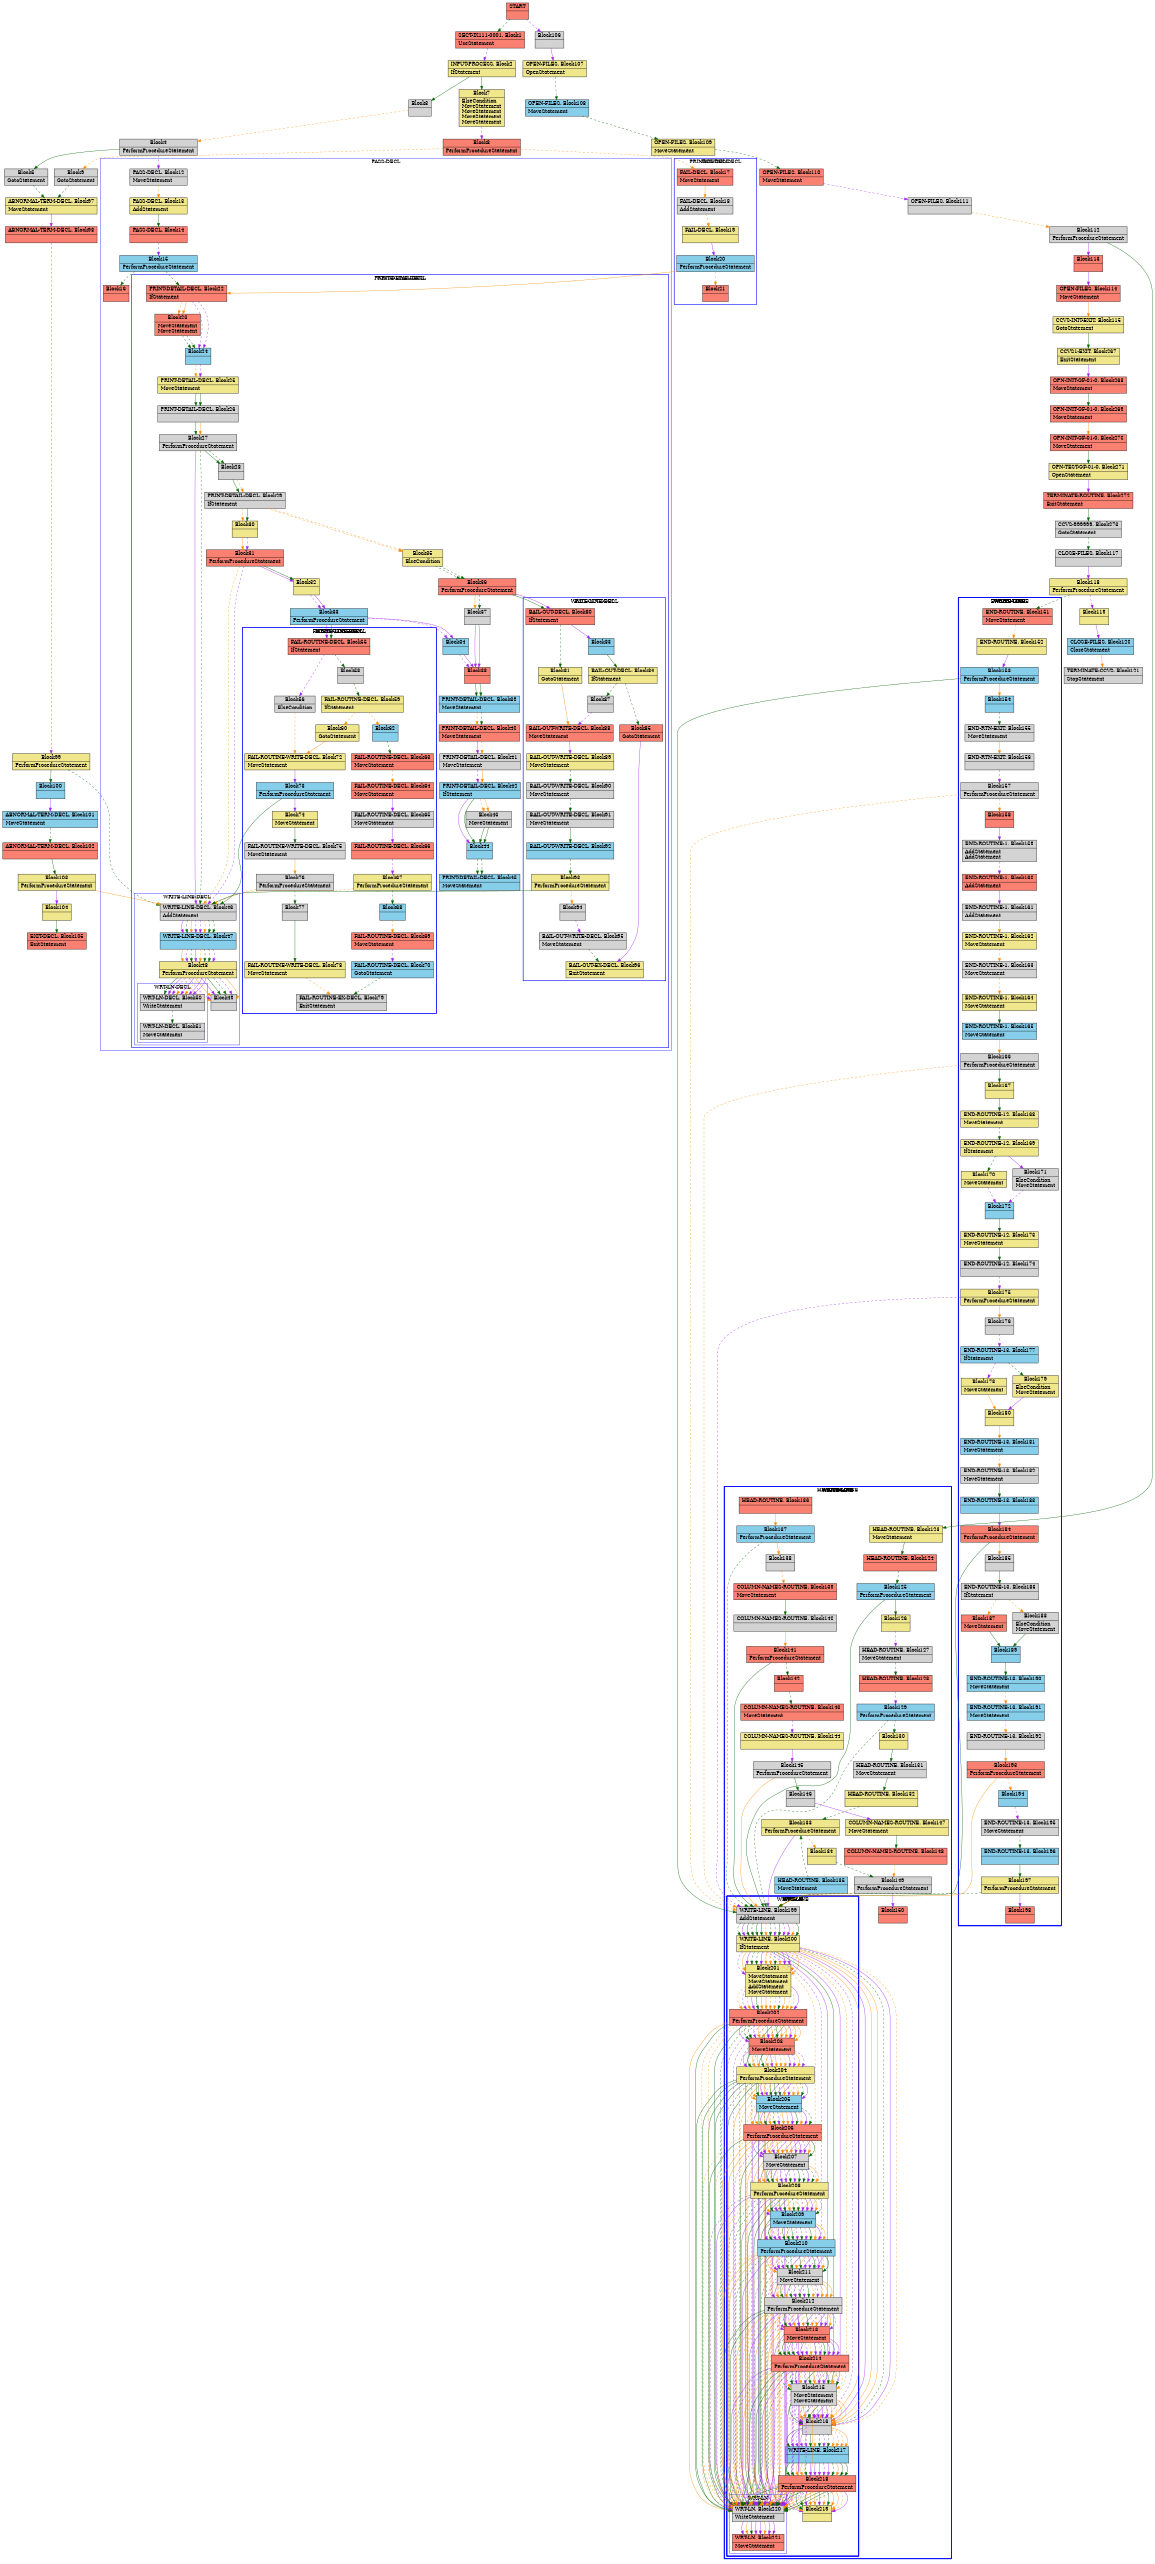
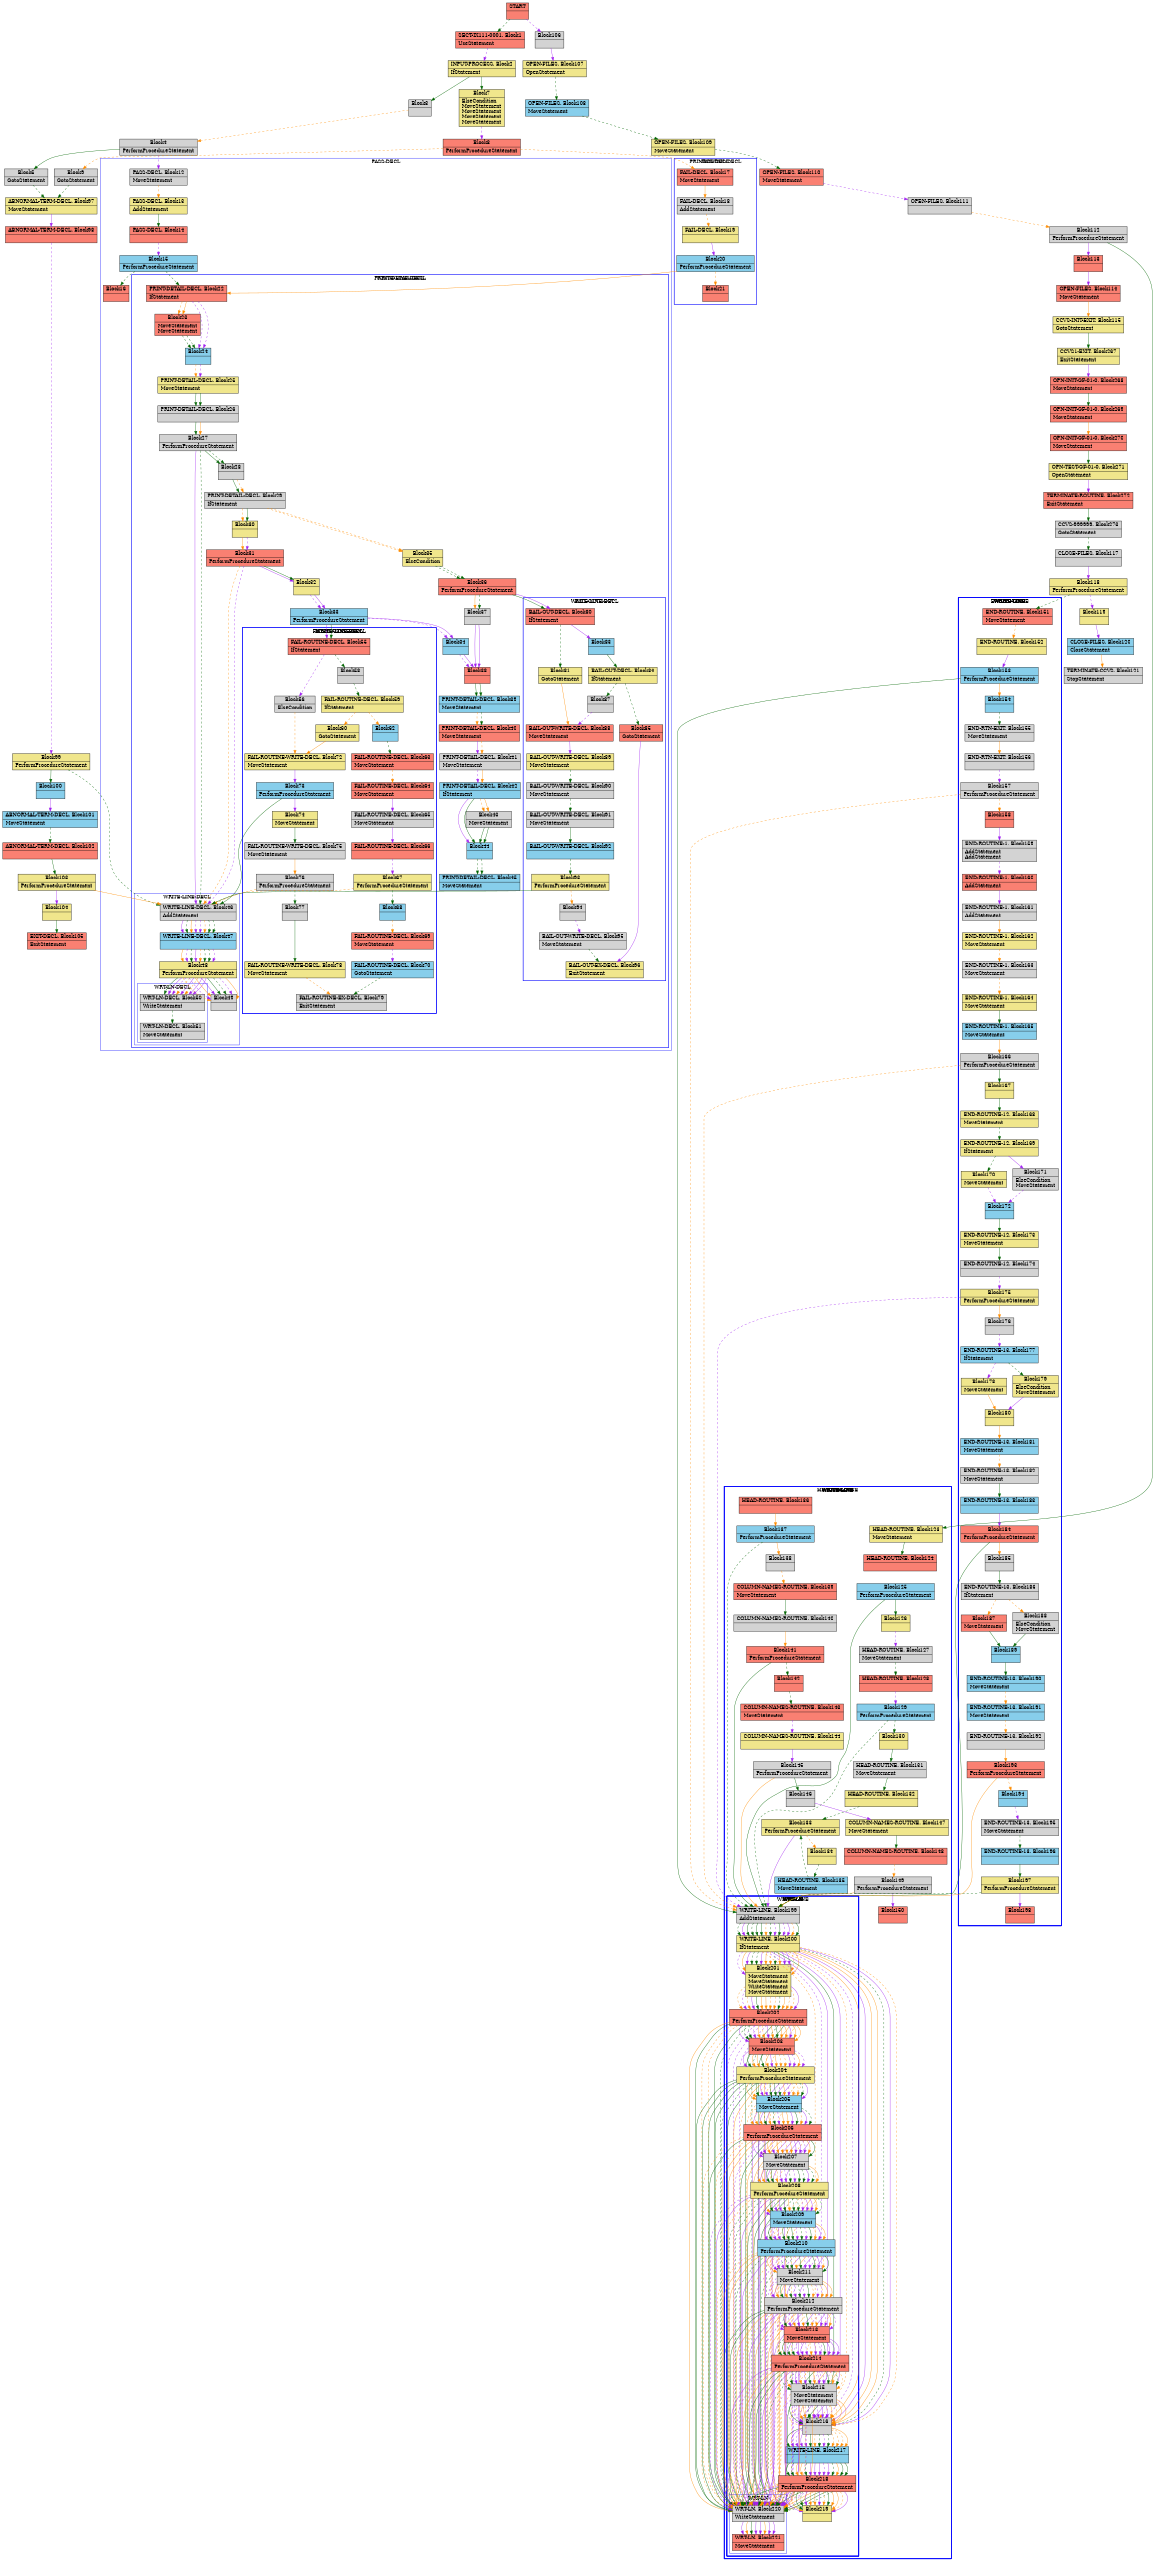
(594, 602) -> (594, 602)
(898, 1576) -> none
(853, 1869) -> (817, 1869)
(766, 1987) -> (768, 1987)
